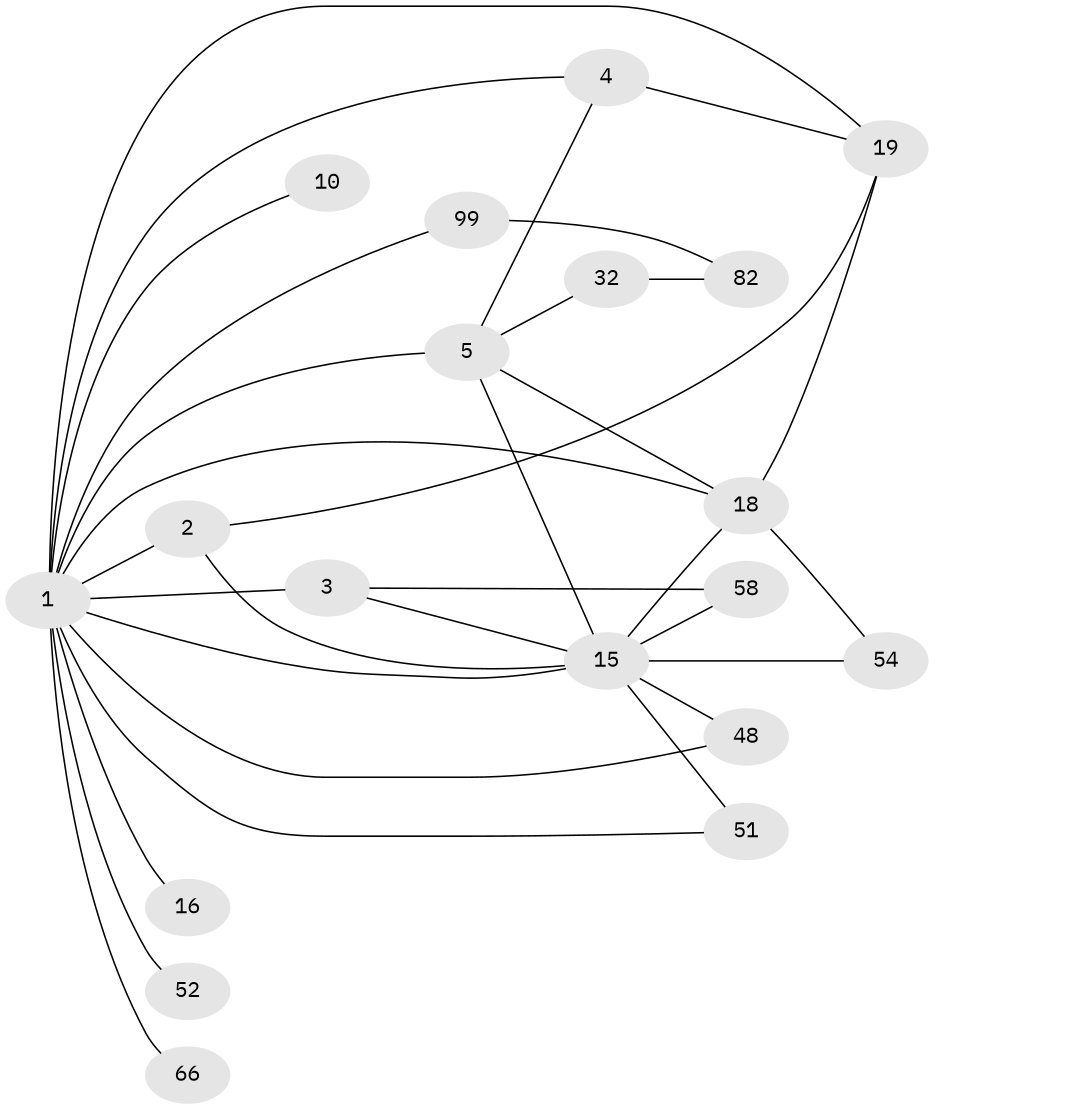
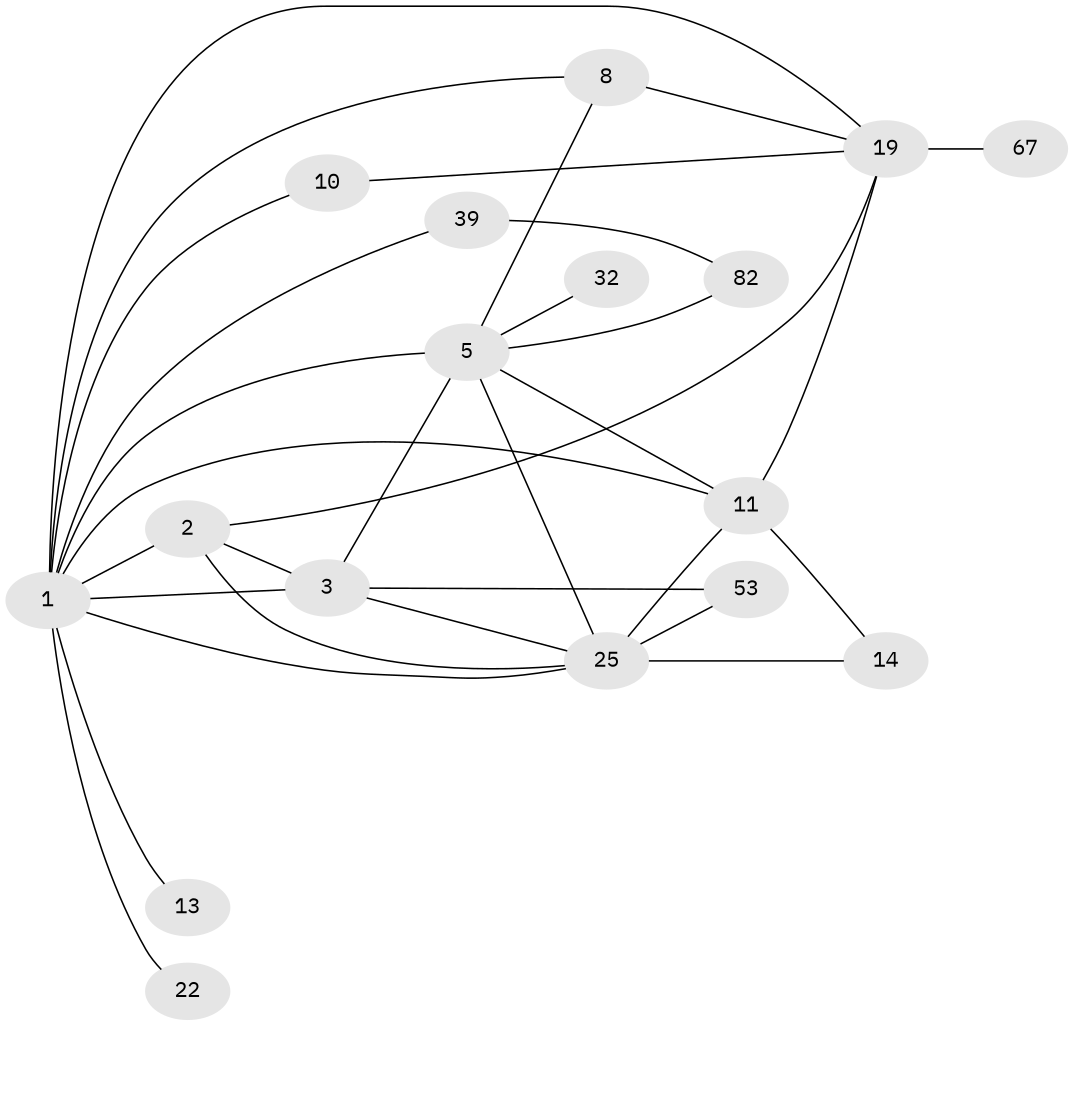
(607, 78) -> (607, 78)
none -> (1025, 149)
none -> (607, 166)
(467, 220) -> (467, 220)
(677, 279) -> (613, 331)
none -> (397, 470)
(746, 506) -> (746, 506)
none -> (258, 558)
(746, 590) -> (746, 590)
(607, 661) -> (607, 661)
(886, 661) -> (886, 661)
(746, 737) -> none
(746, 832) -> none
(188, 908) -> (188, 908)
(188, 991) -> (188, 991)
(188, 1075) -> none
